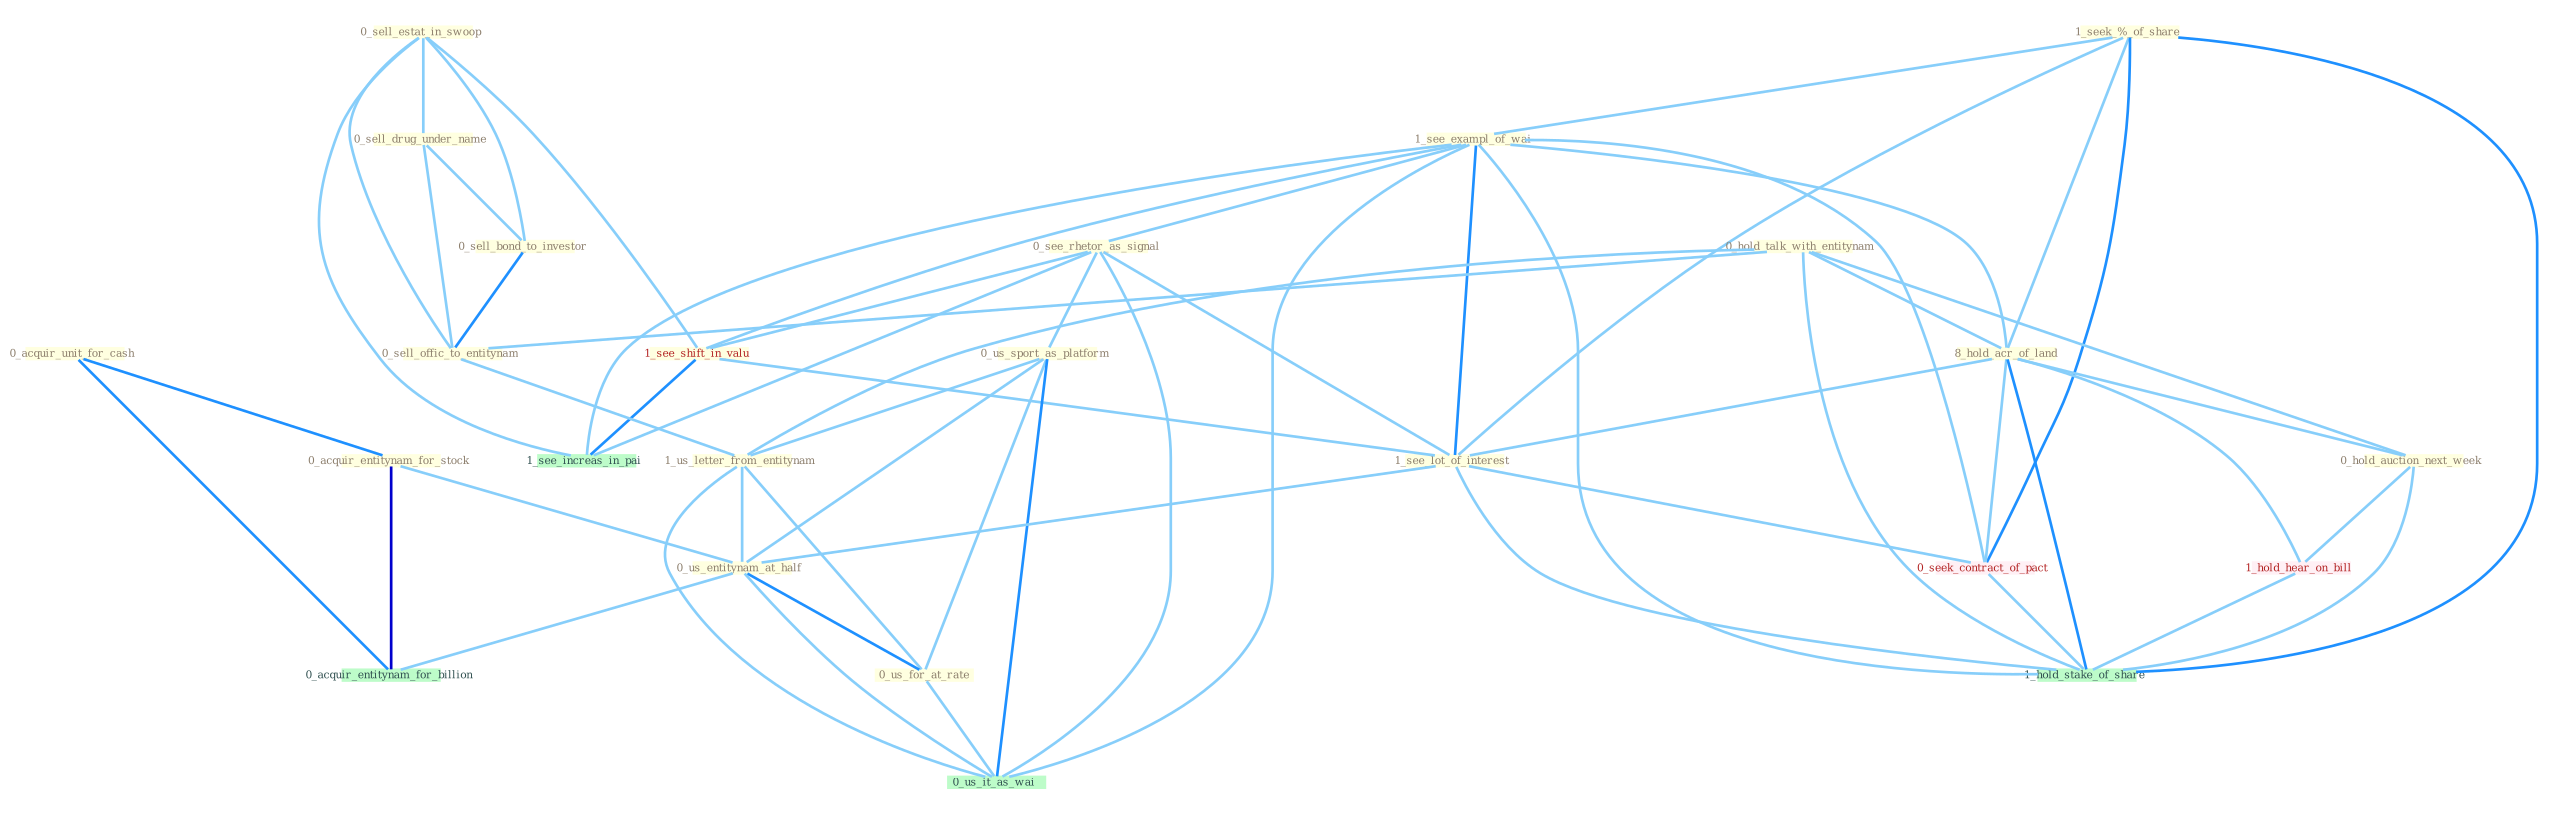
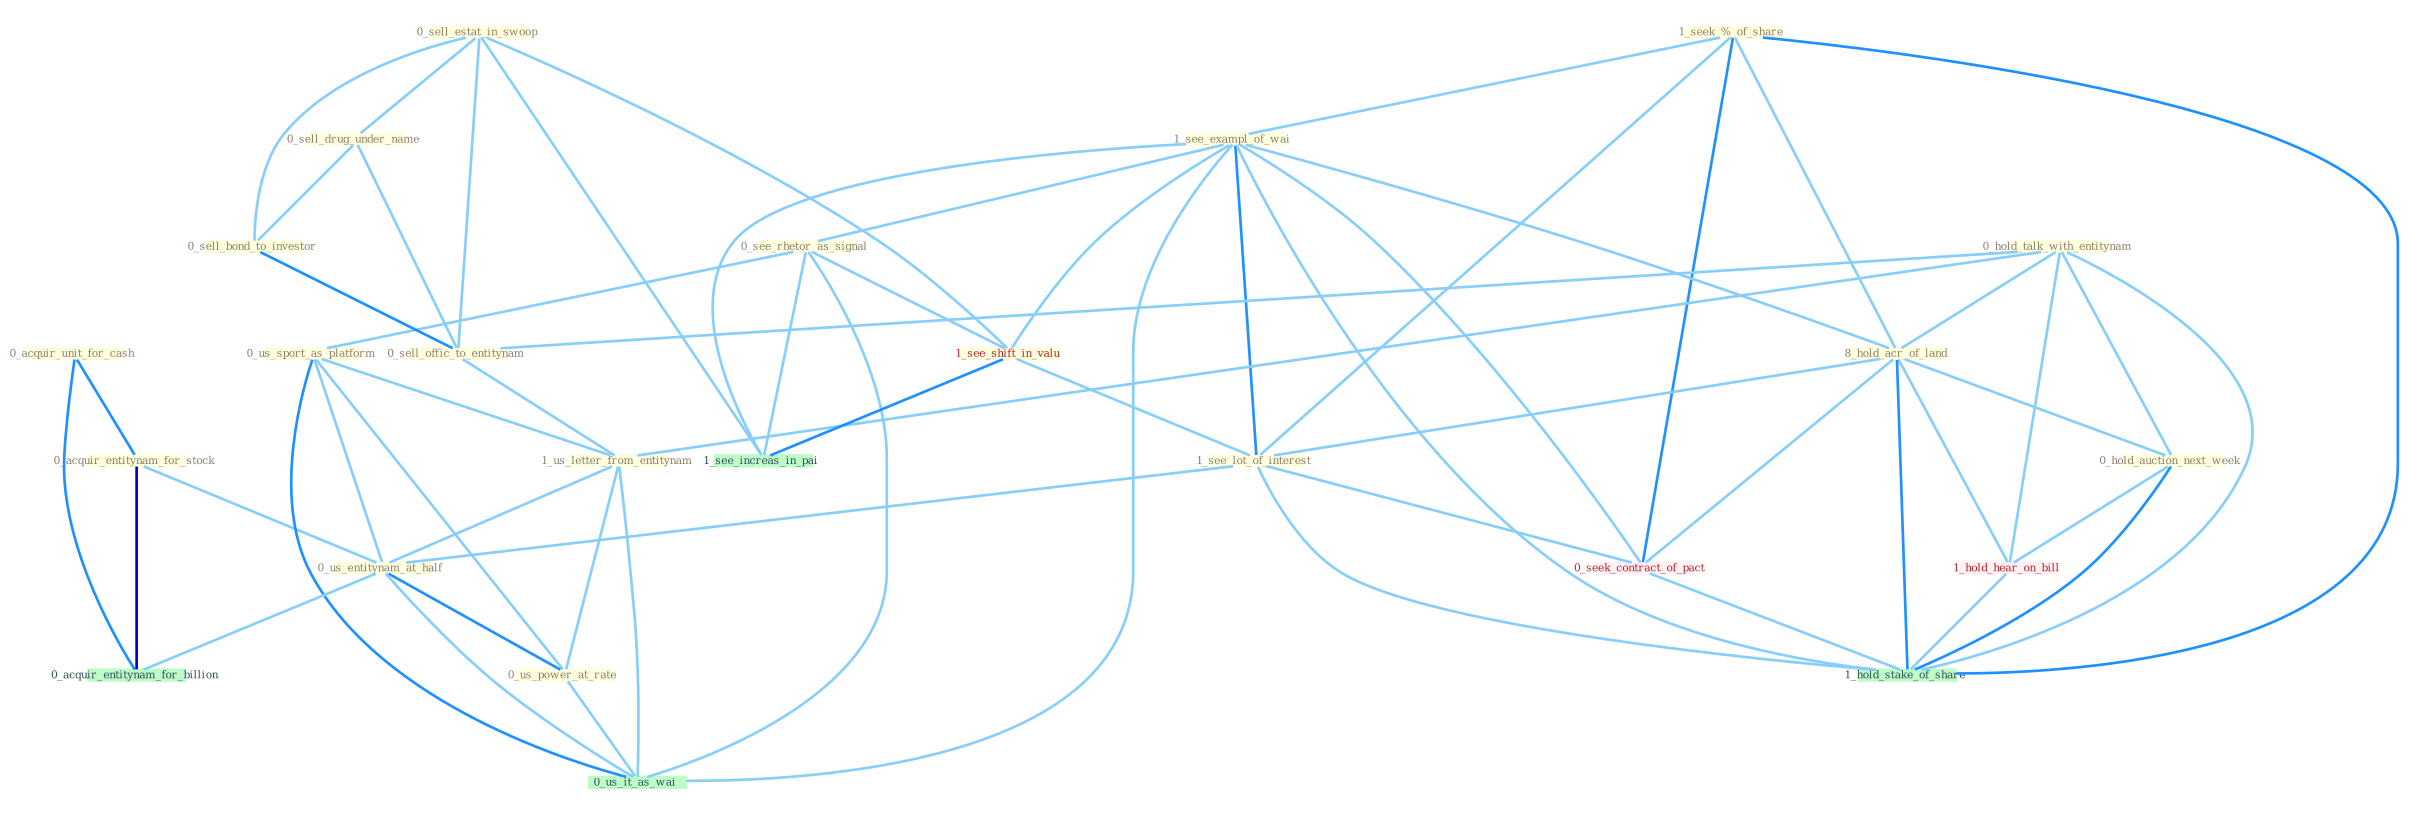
(1294, 364) -> none
none -> (2039, 384)
(2310, 618) -> (2060, 590)
(924, 675) -> (565, 675)
